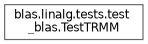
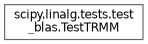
(74, 22) -> (74, 22)
